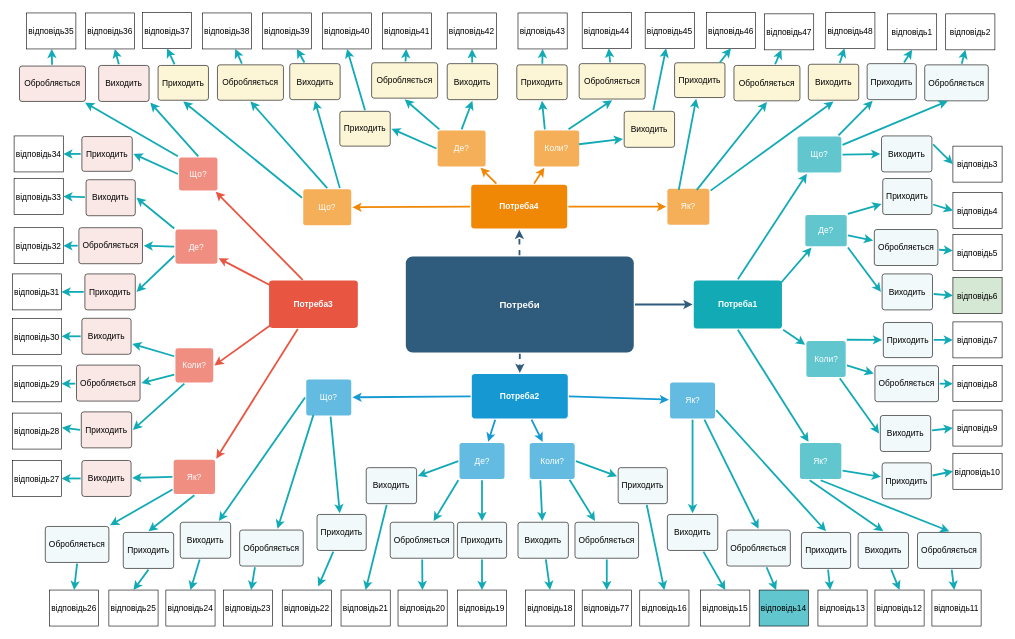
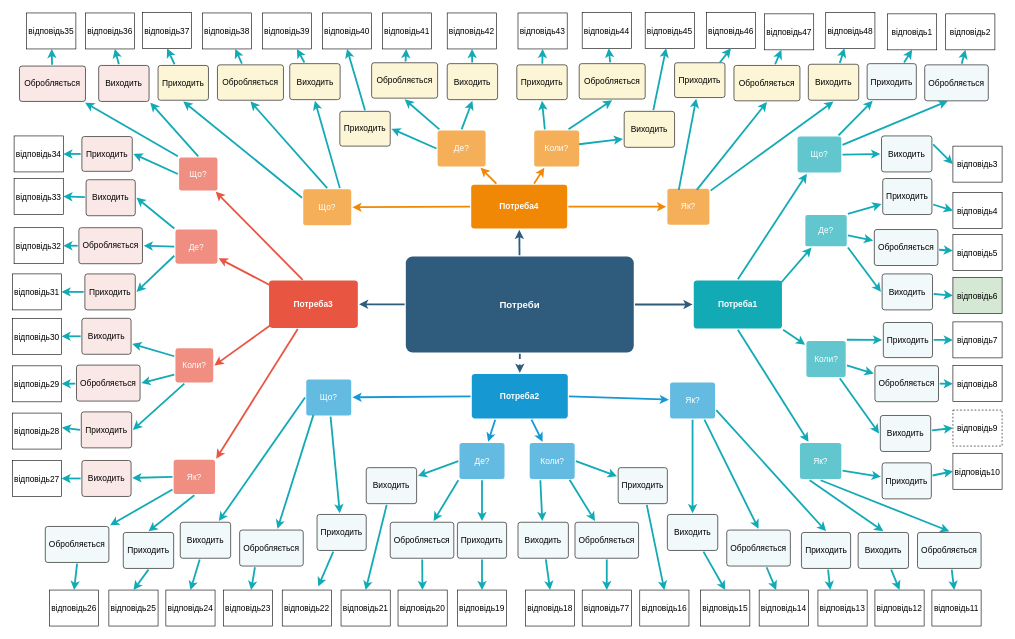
(520, 244) -> (520, 244)
none -> (385, 304)
(978, 428) -> (978, 428)
(784, 608) -> (784, 608)
